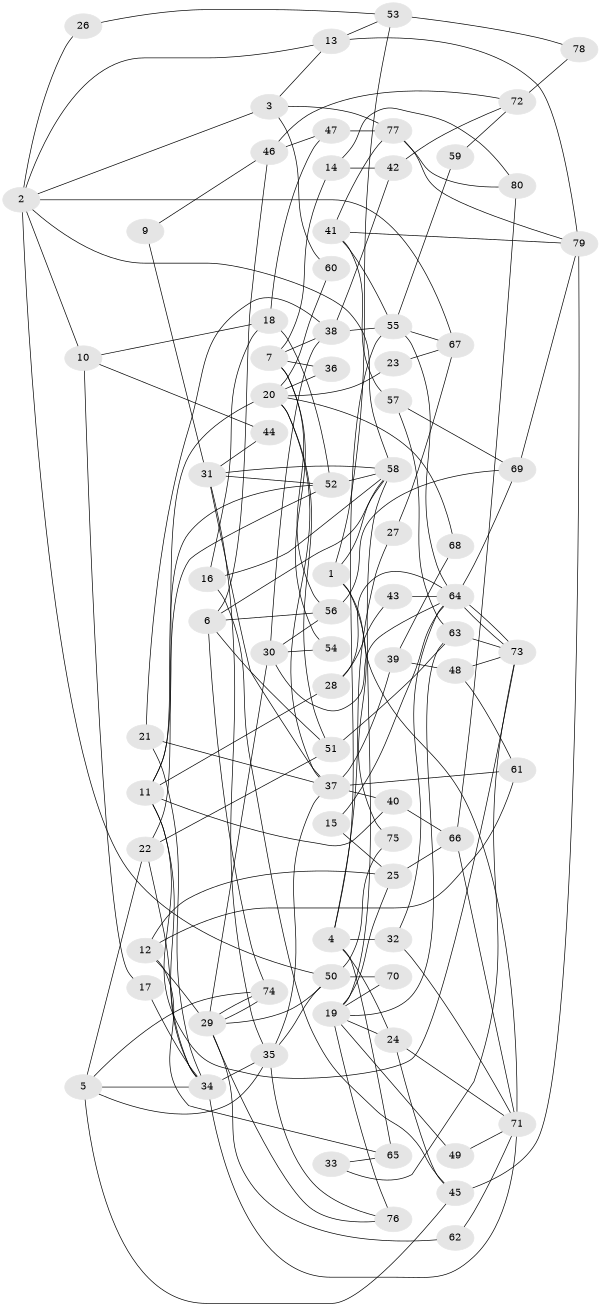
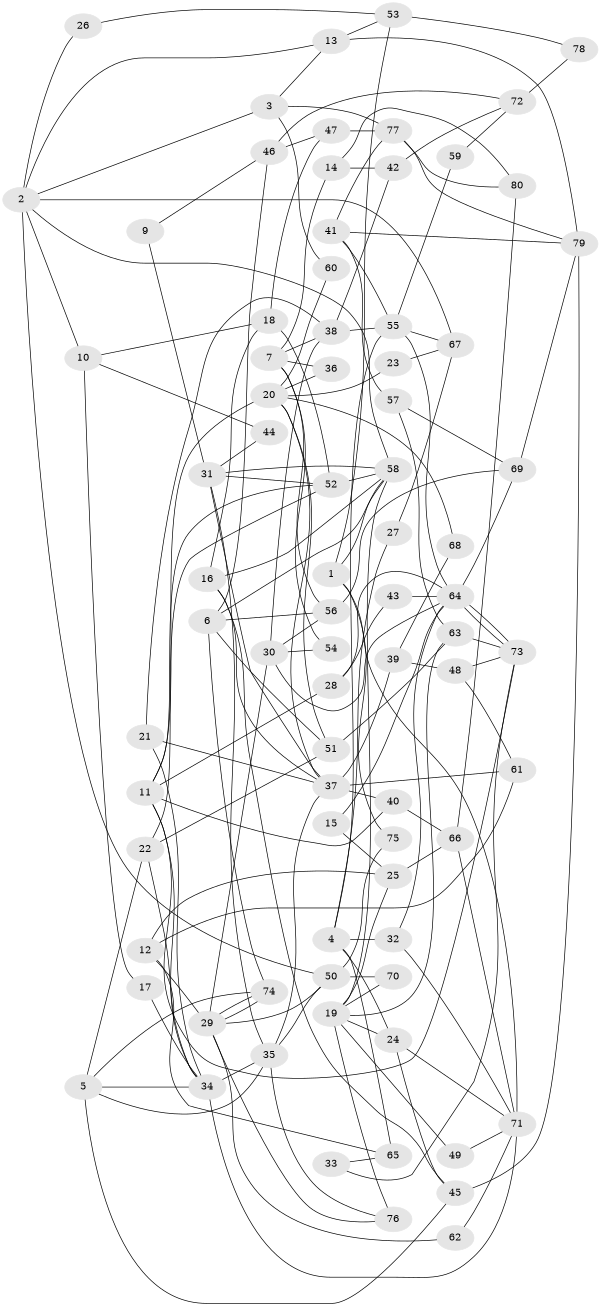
none -> (239, 693)
